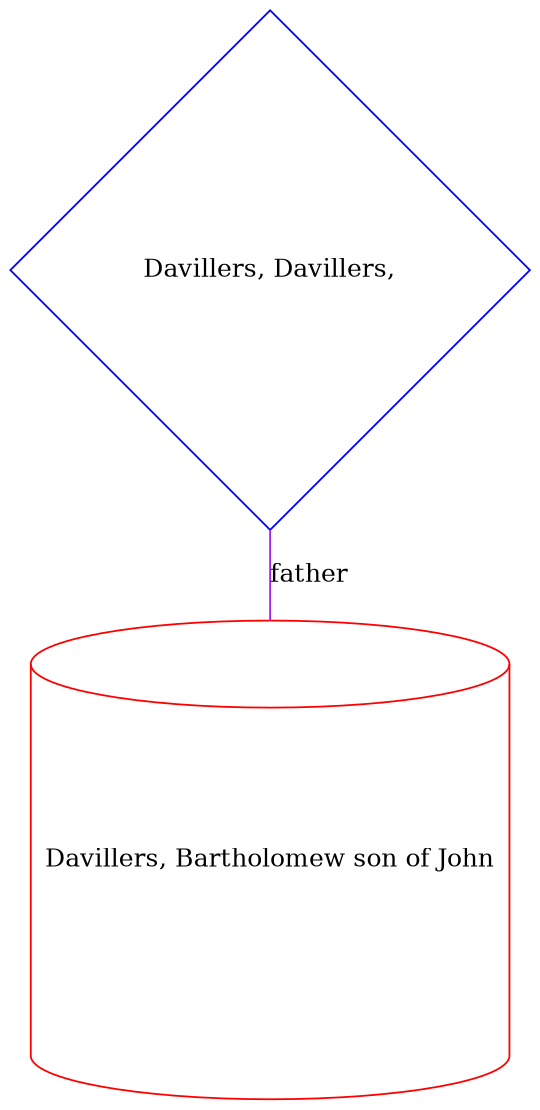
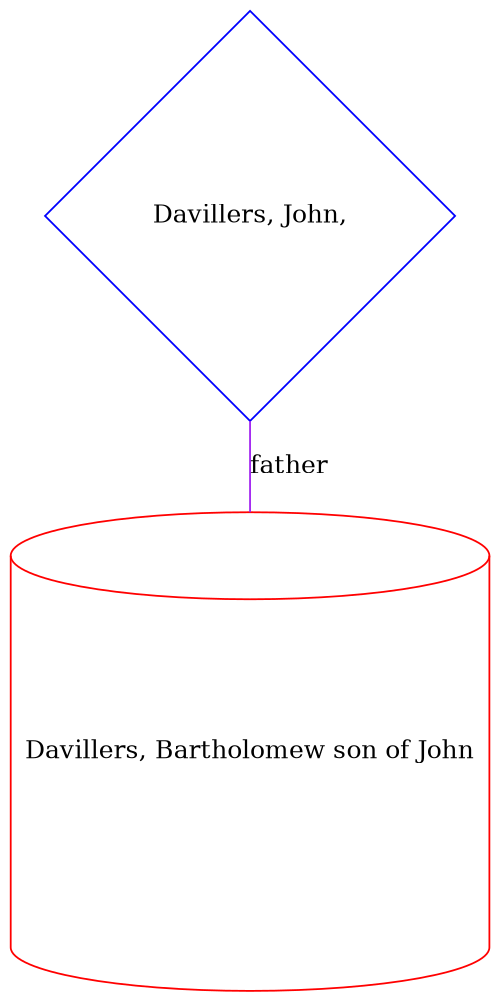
(270, 270) -> (250, 216)
